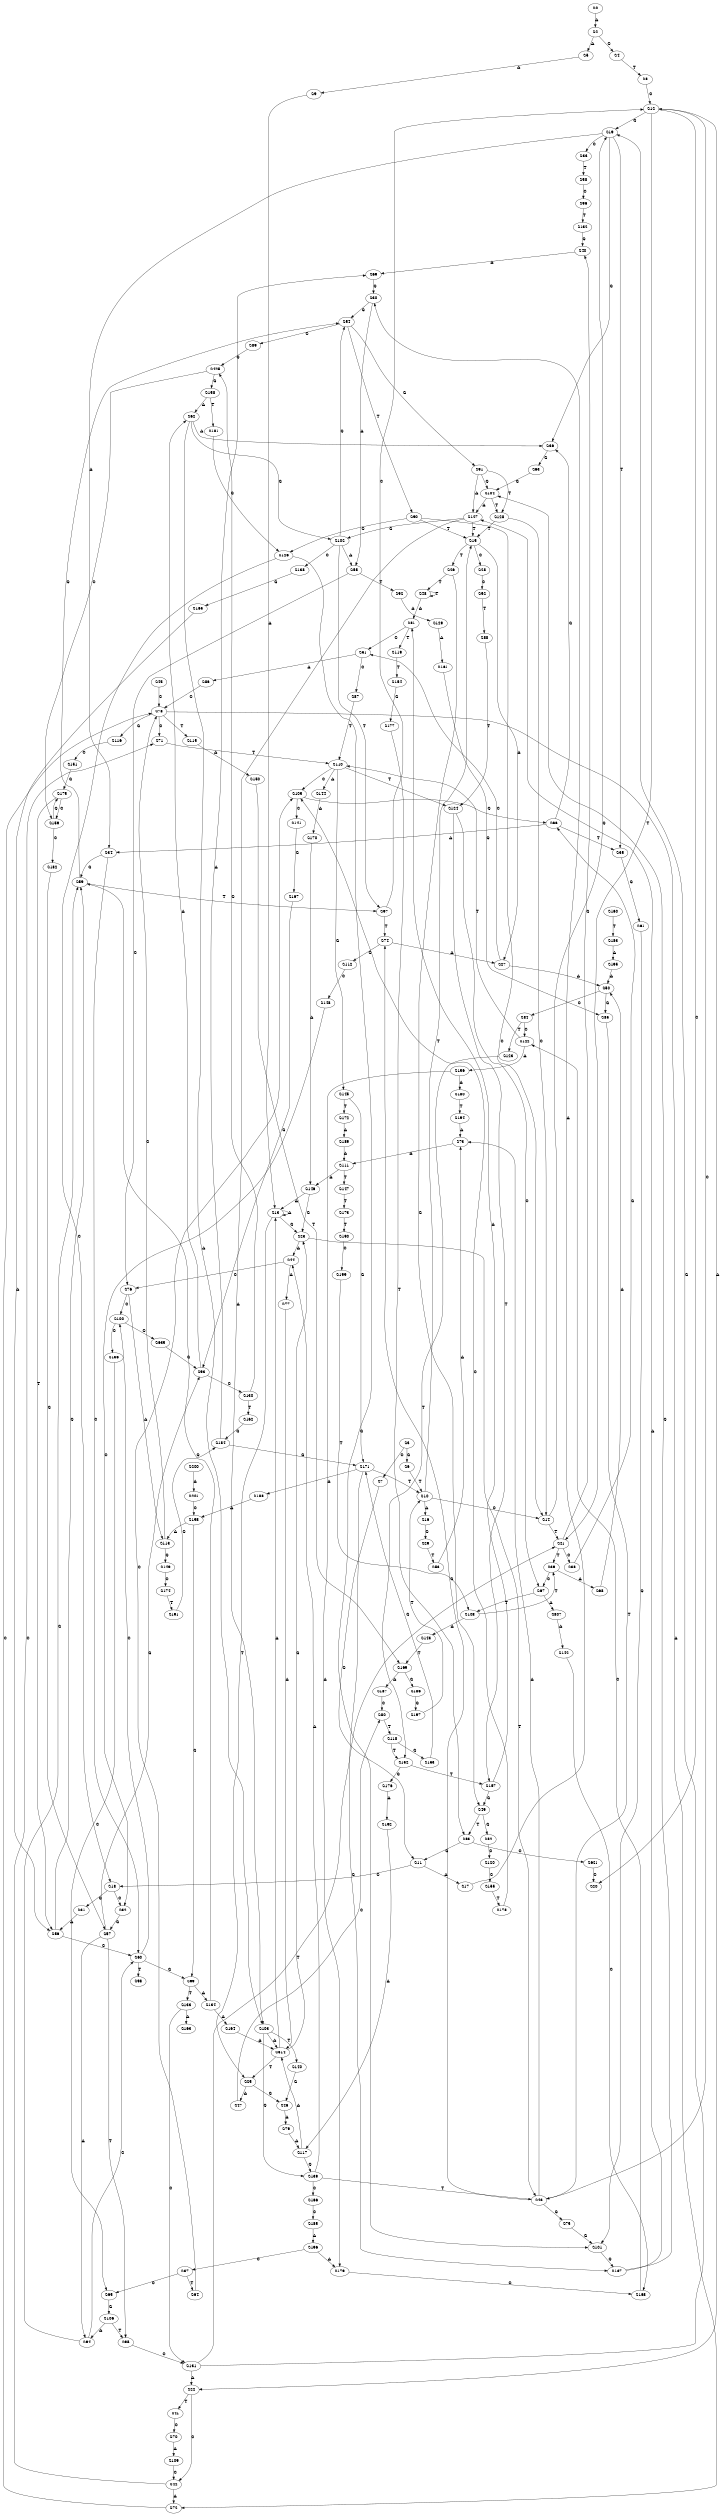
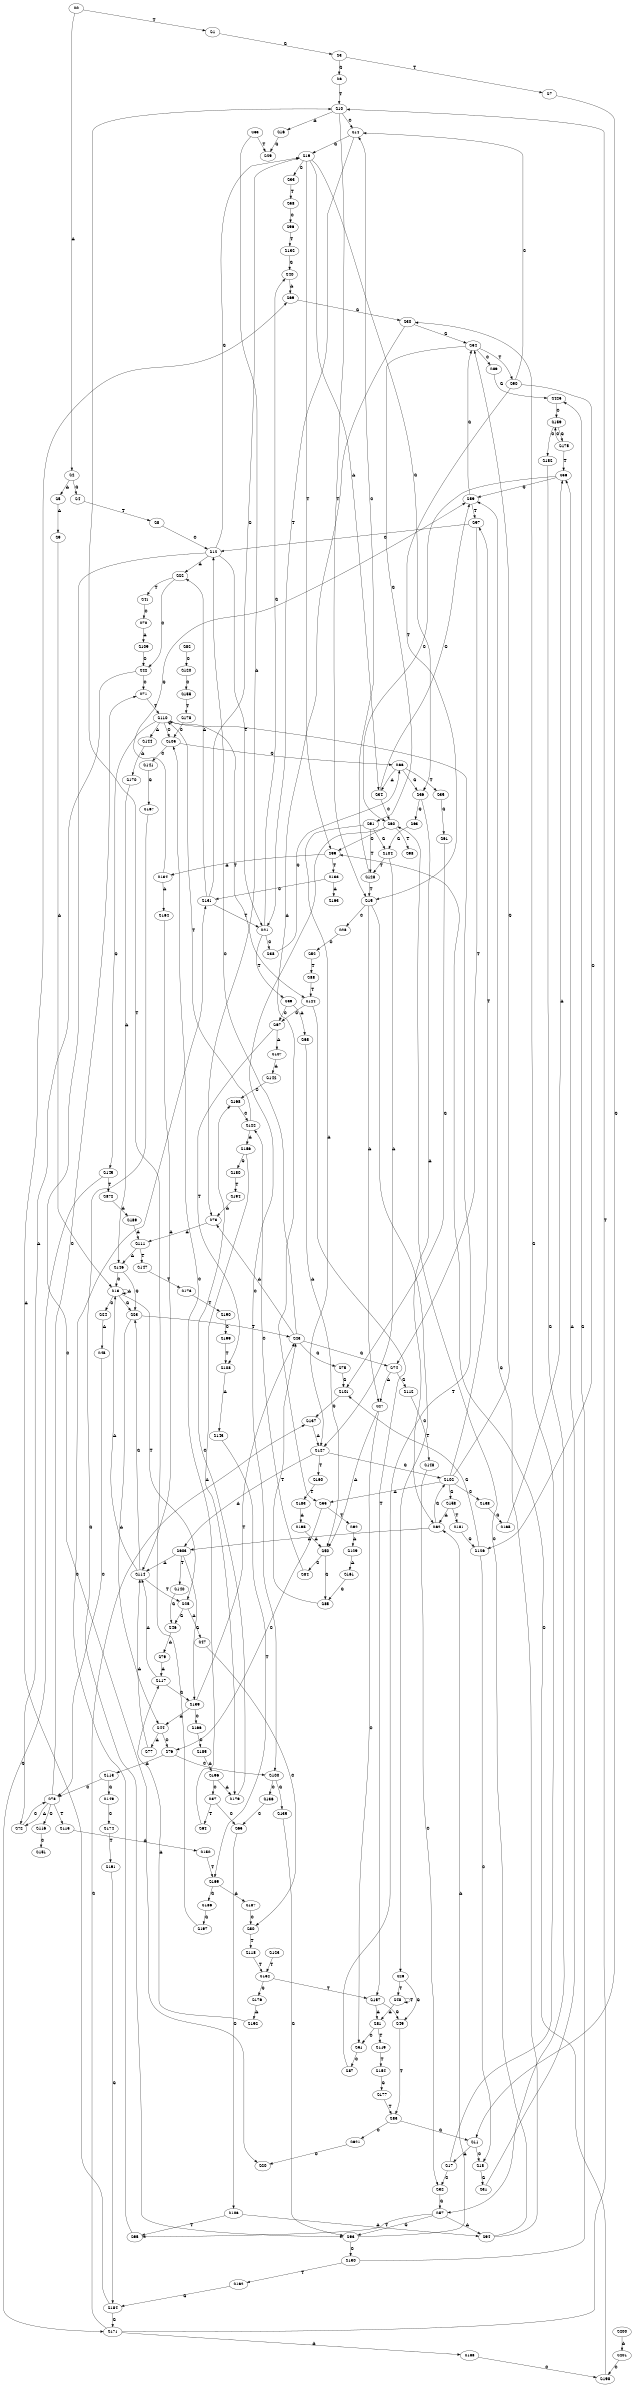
none -> (213, 32)
(213, 380) -> (450, 1491)
(352, 445) -> (428, 1163)
(620, 490) -> (307, 505)
(473, 528) -> (319, 1464)
(206, 682) -> none
(68, 778) -> none
(514, 1035) -> none
(461, 1083) -> (243, 1161)
(344, 1118) -> (108, 1197)
(568, 1118) -> (534, 1244)
(296, 1201) -> (119, 1280)
none -> (103, 1315)
(160, 1343) -> (282, 1814)
(663, 1359) -> none
(402, 1455) -> (415, 68)
(232, 1508) -> (547, 2367)
(176, 1528) -> none
(430, 1554) -> (261, 143)
(527, 1607) -> none
(556, 1615) -> (277, 1055)
(430, 1763) -> none
(485, 1823) -> none
(117, 1897) -> (445, 2177)
(264, 2029) -> (182, 1551)
(280, 2053) -> (140, 1575)
